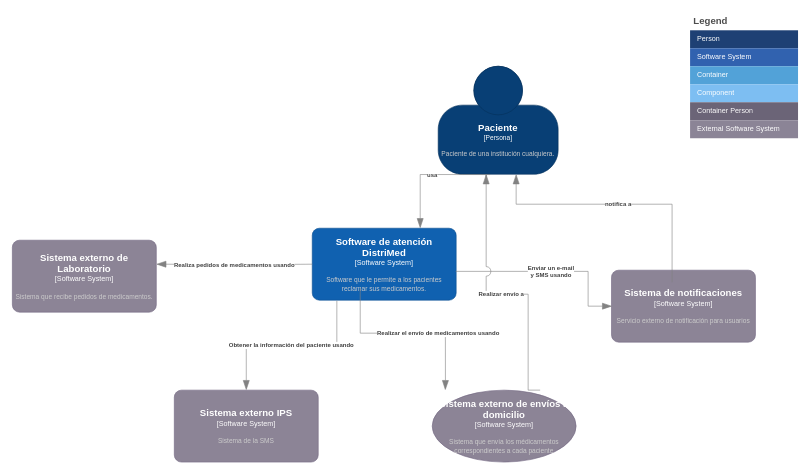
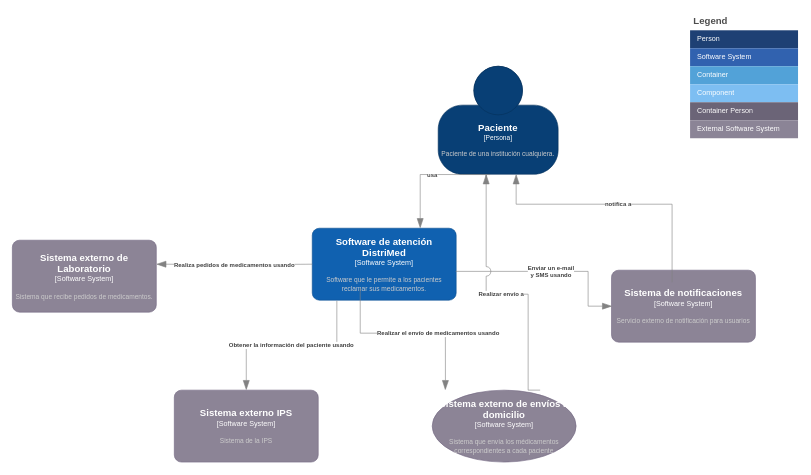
(246, 426) -> (246, 426)
